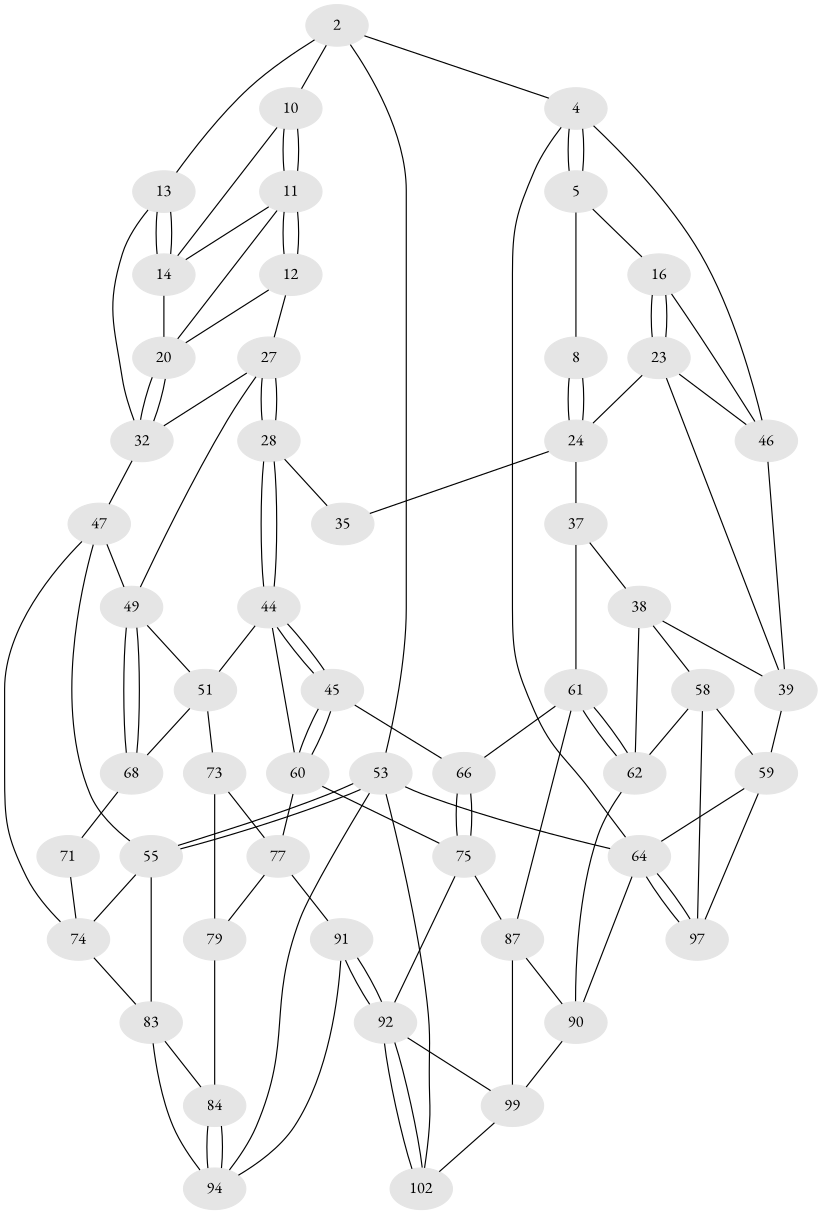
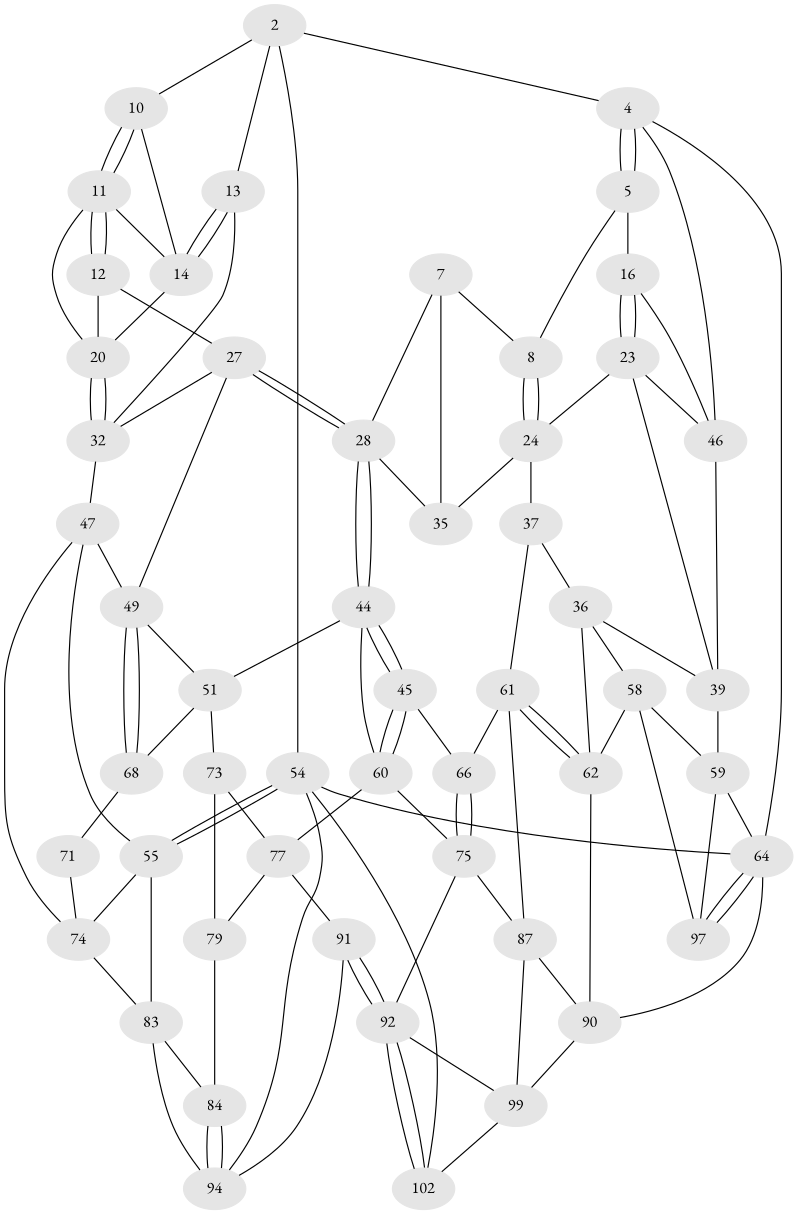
none -> (441, 275)
(639, 607) -> (581, 607)
(381, 773) -> (298, 773)
